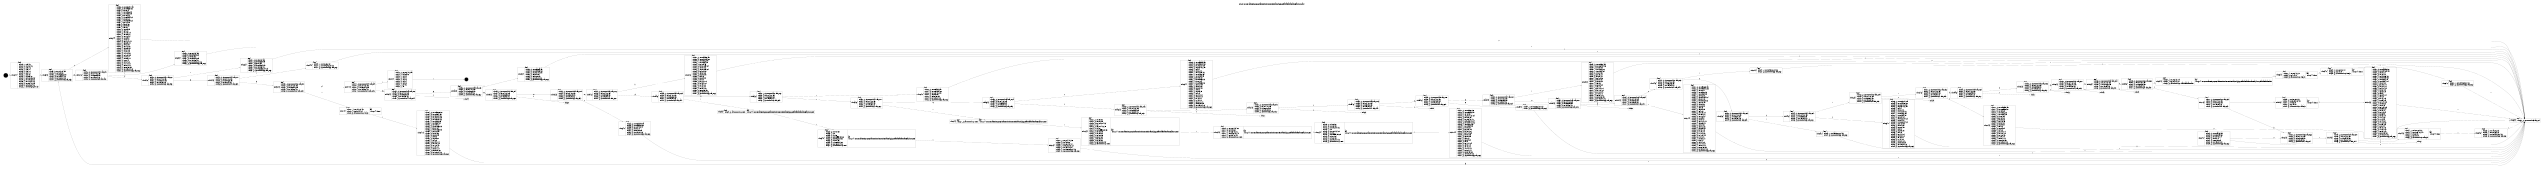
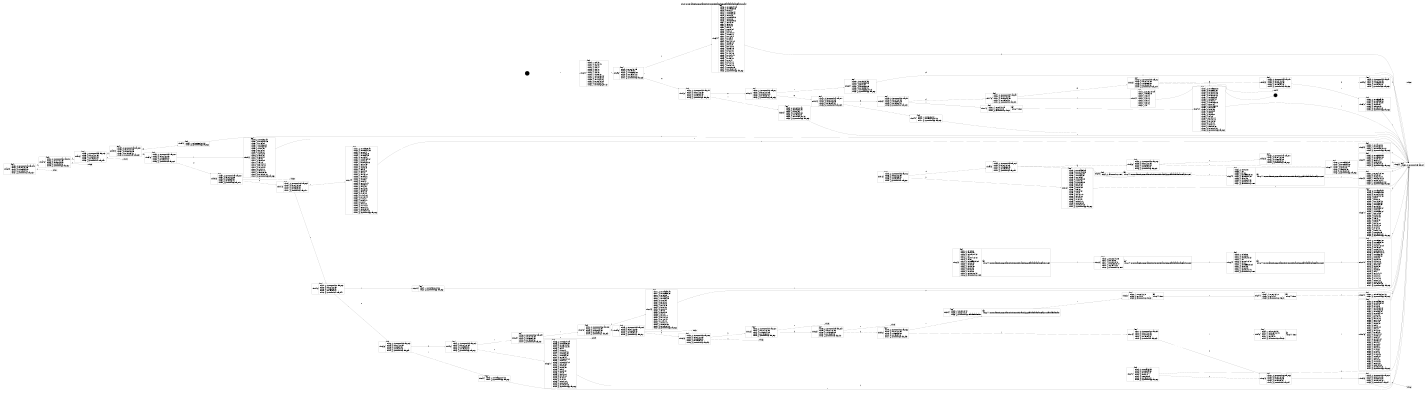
(567, 95) -> none
(998, 103) -> none
(998, 122) -> none
(2419, 134) -> none
